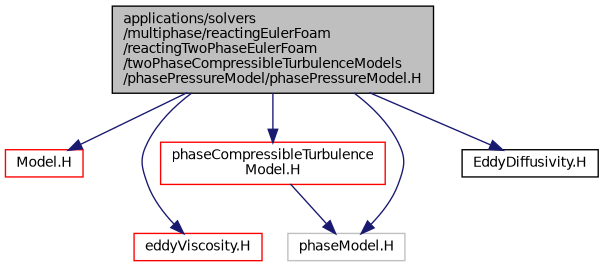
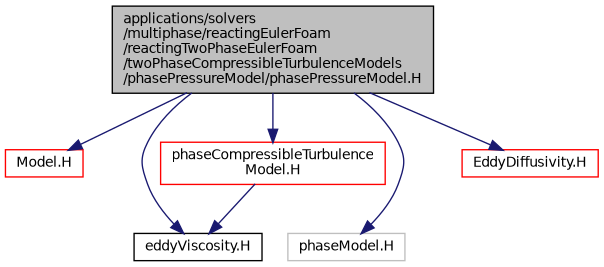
(530, 163) -> (530, 163)
(308, 204) -> (237, 204)
(198, 247) -> (198, 247)
